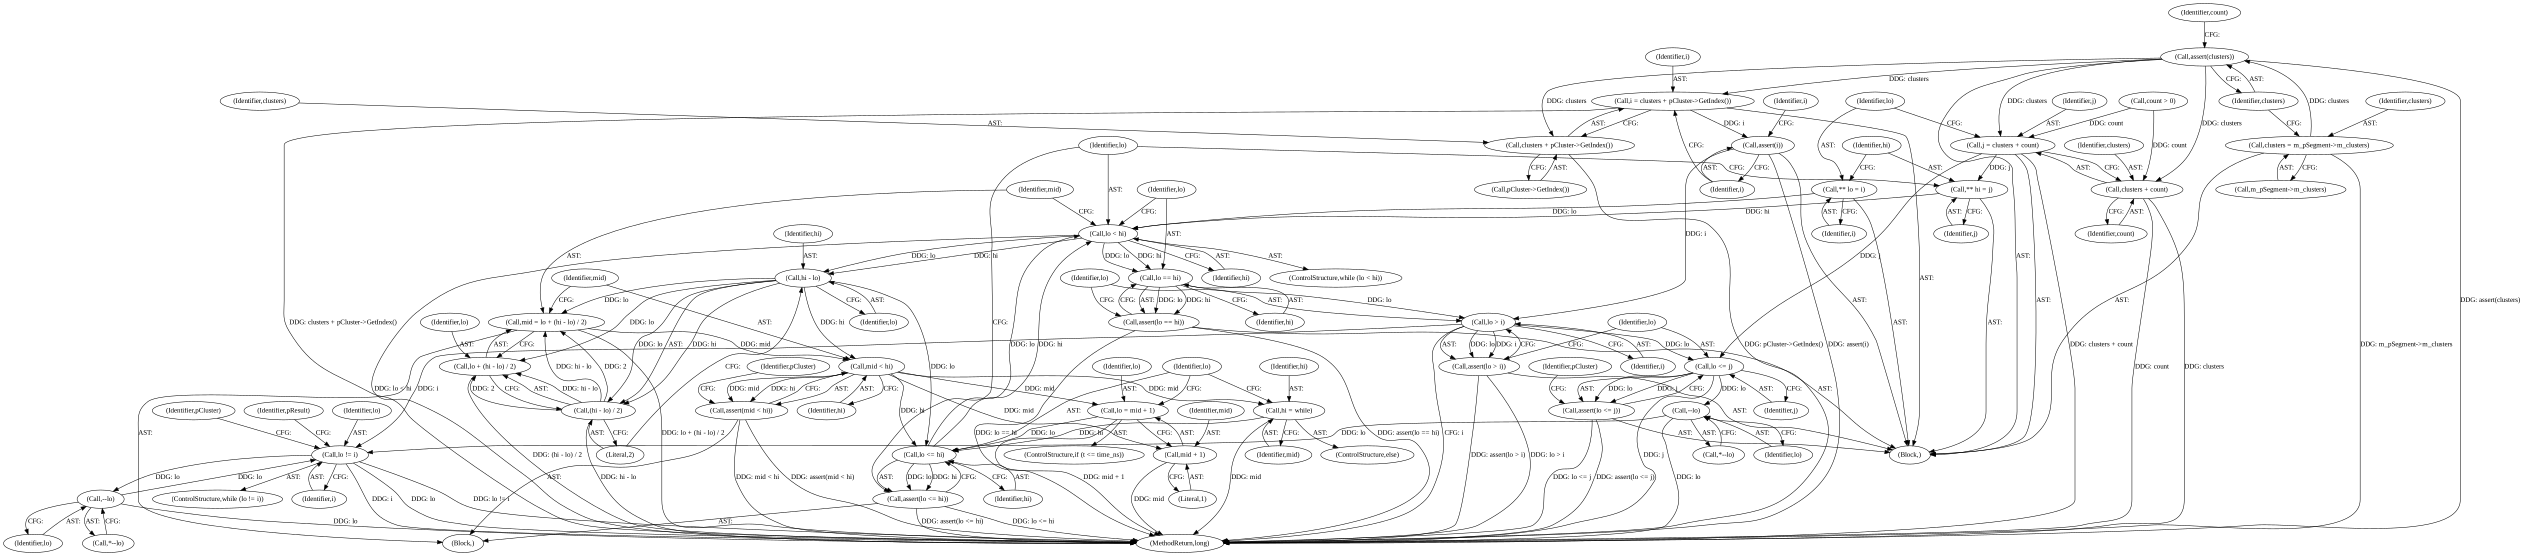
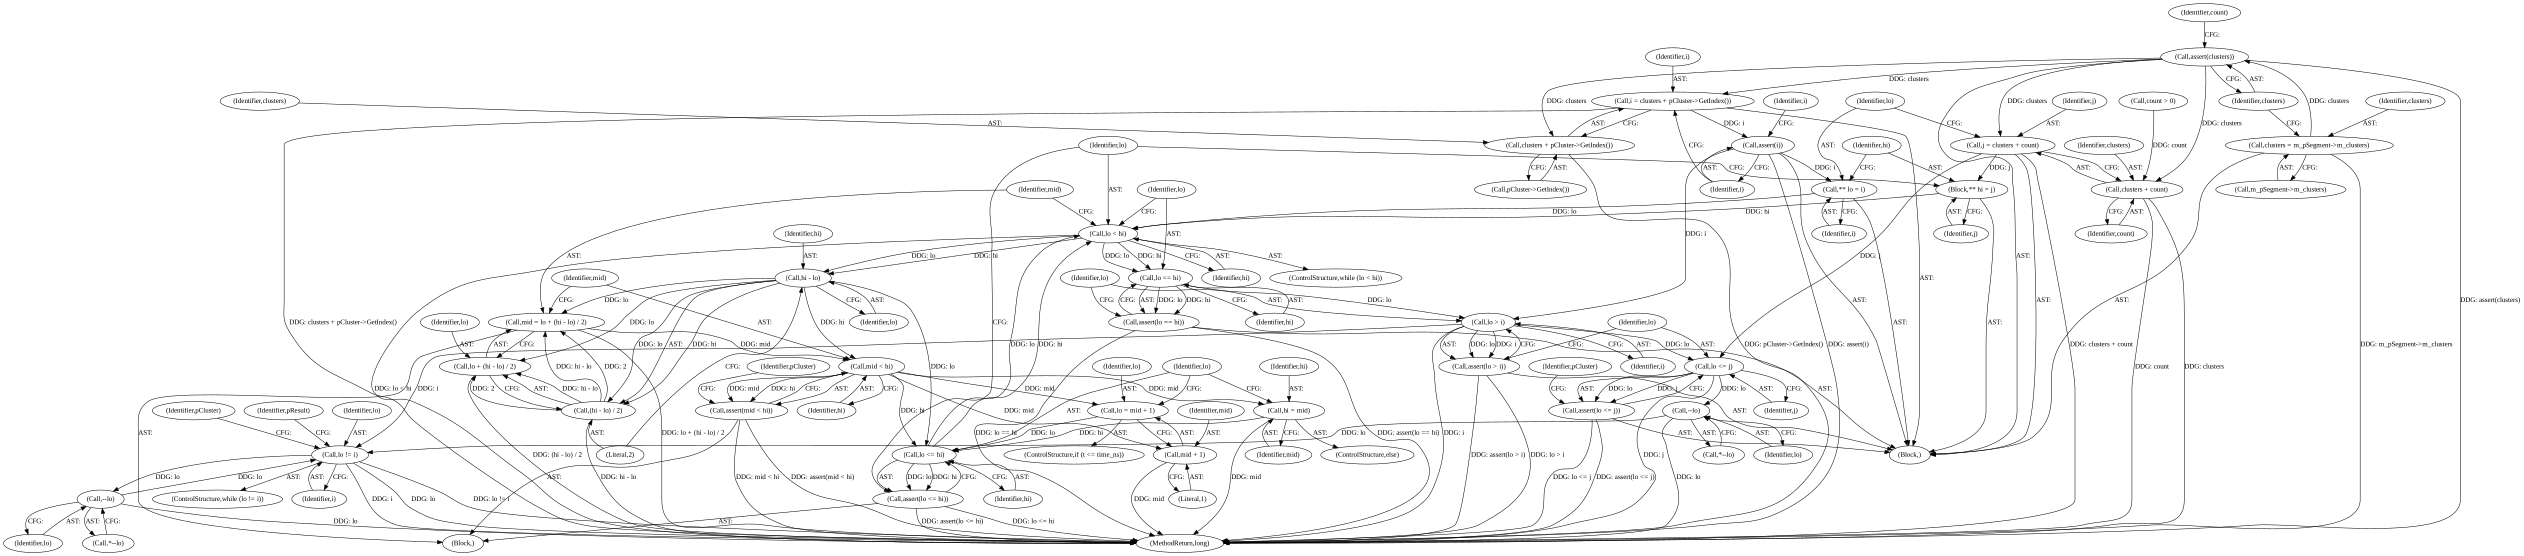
(2082, 122) -> none
none -> (1804, 164)
(1972, 190) -> (1972, 190)
(1289, 411) -> (1289, 411)
(610, 430) -> none
(1454, 433) -> (1454, 433)
(996, 457) -> none
